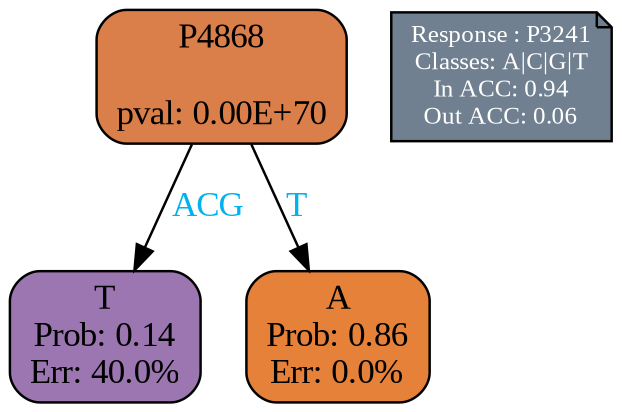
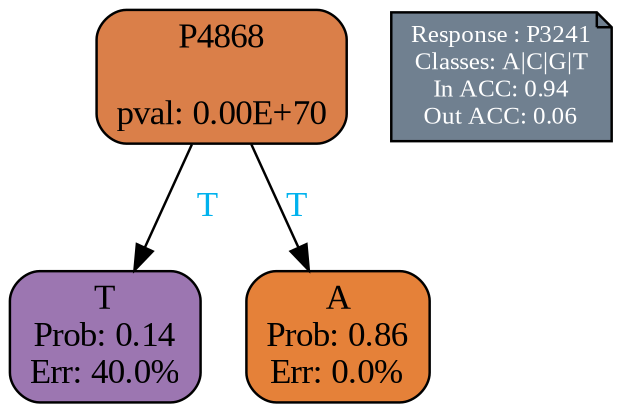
(208, 207) -> (208, 207)
